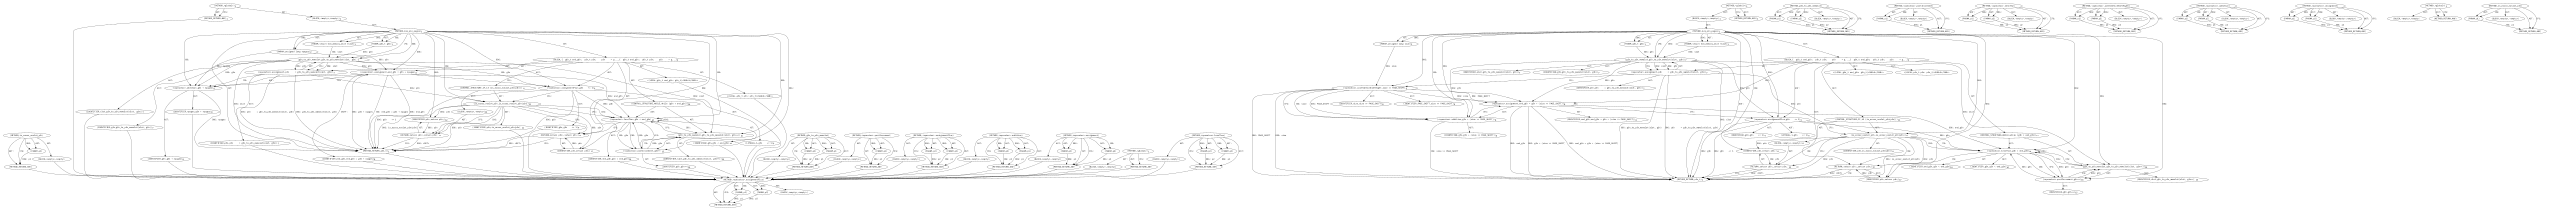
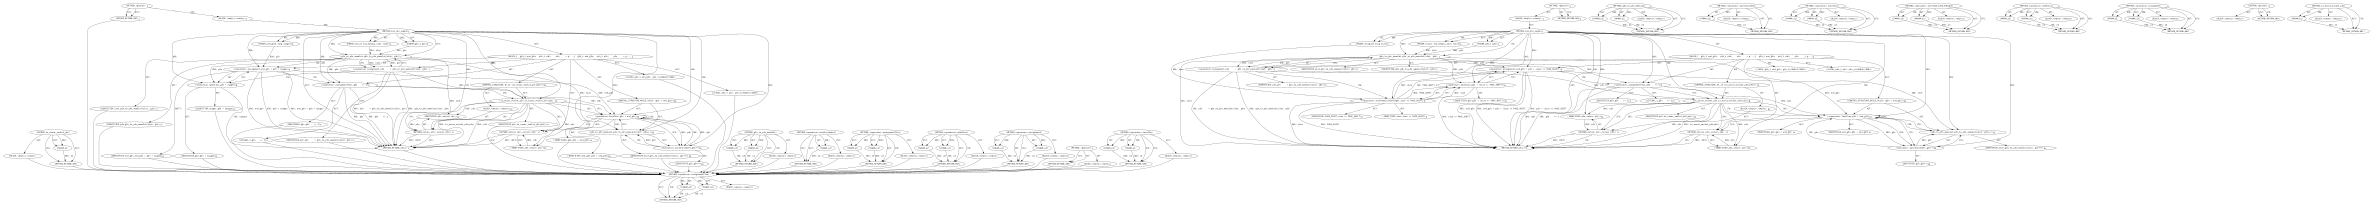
(229, 60) -> none
none -> (1434, 92)
(1602, 120) -> none
